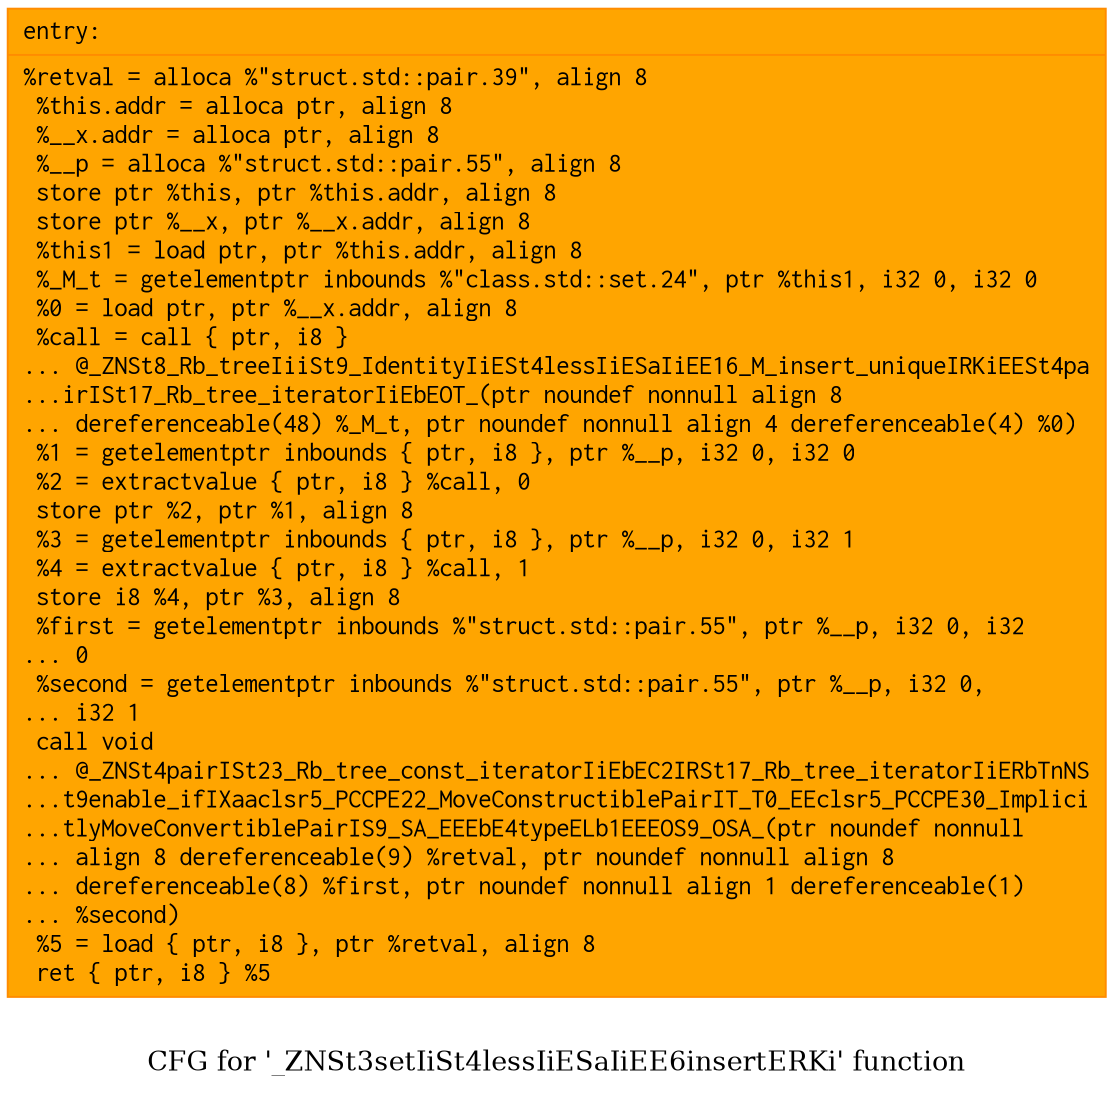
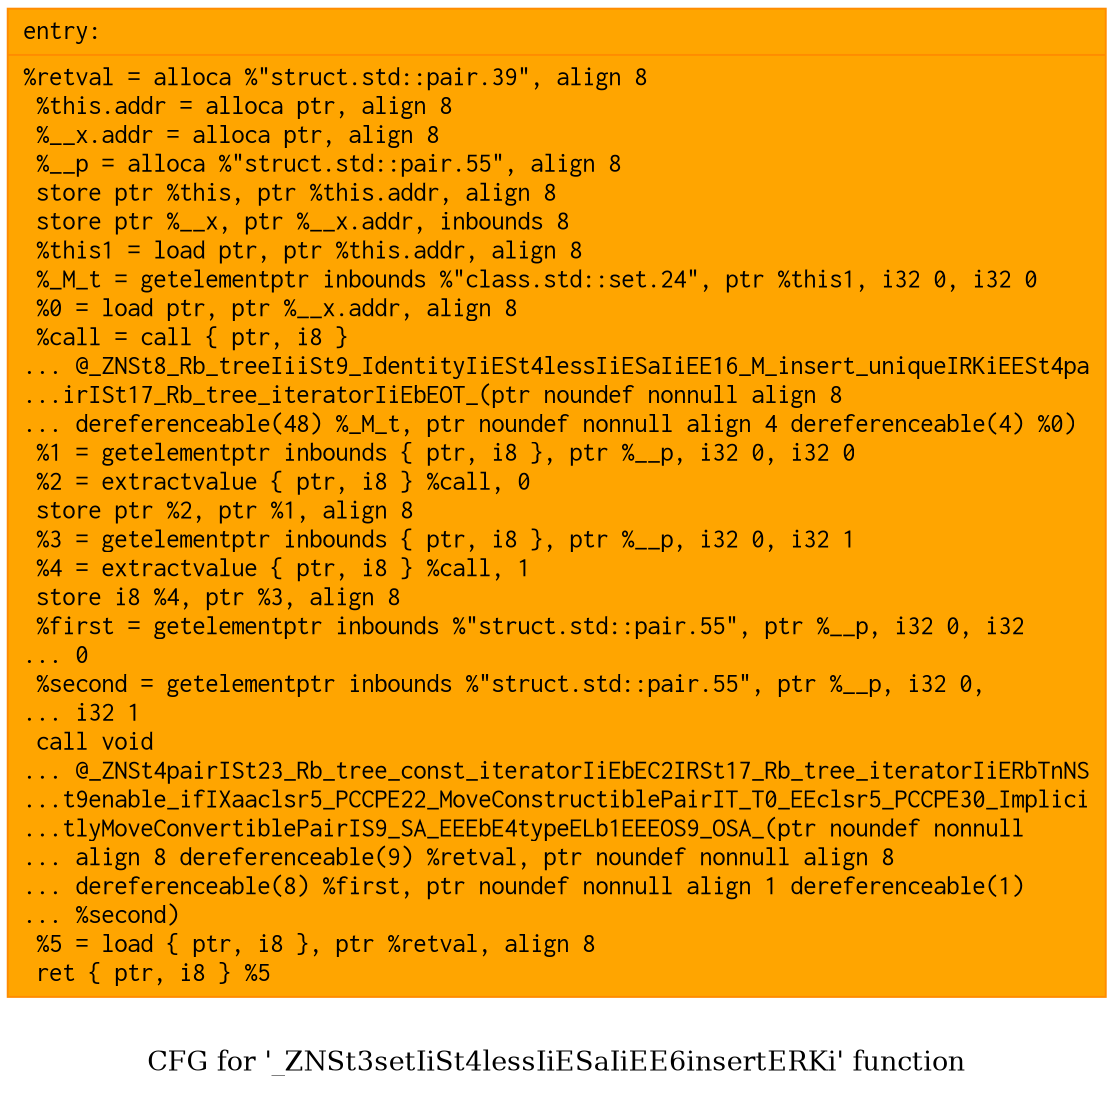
(277, 222) -> (297, 222)
